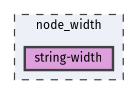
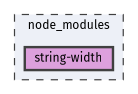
(69, 26) -> (69, 26)
